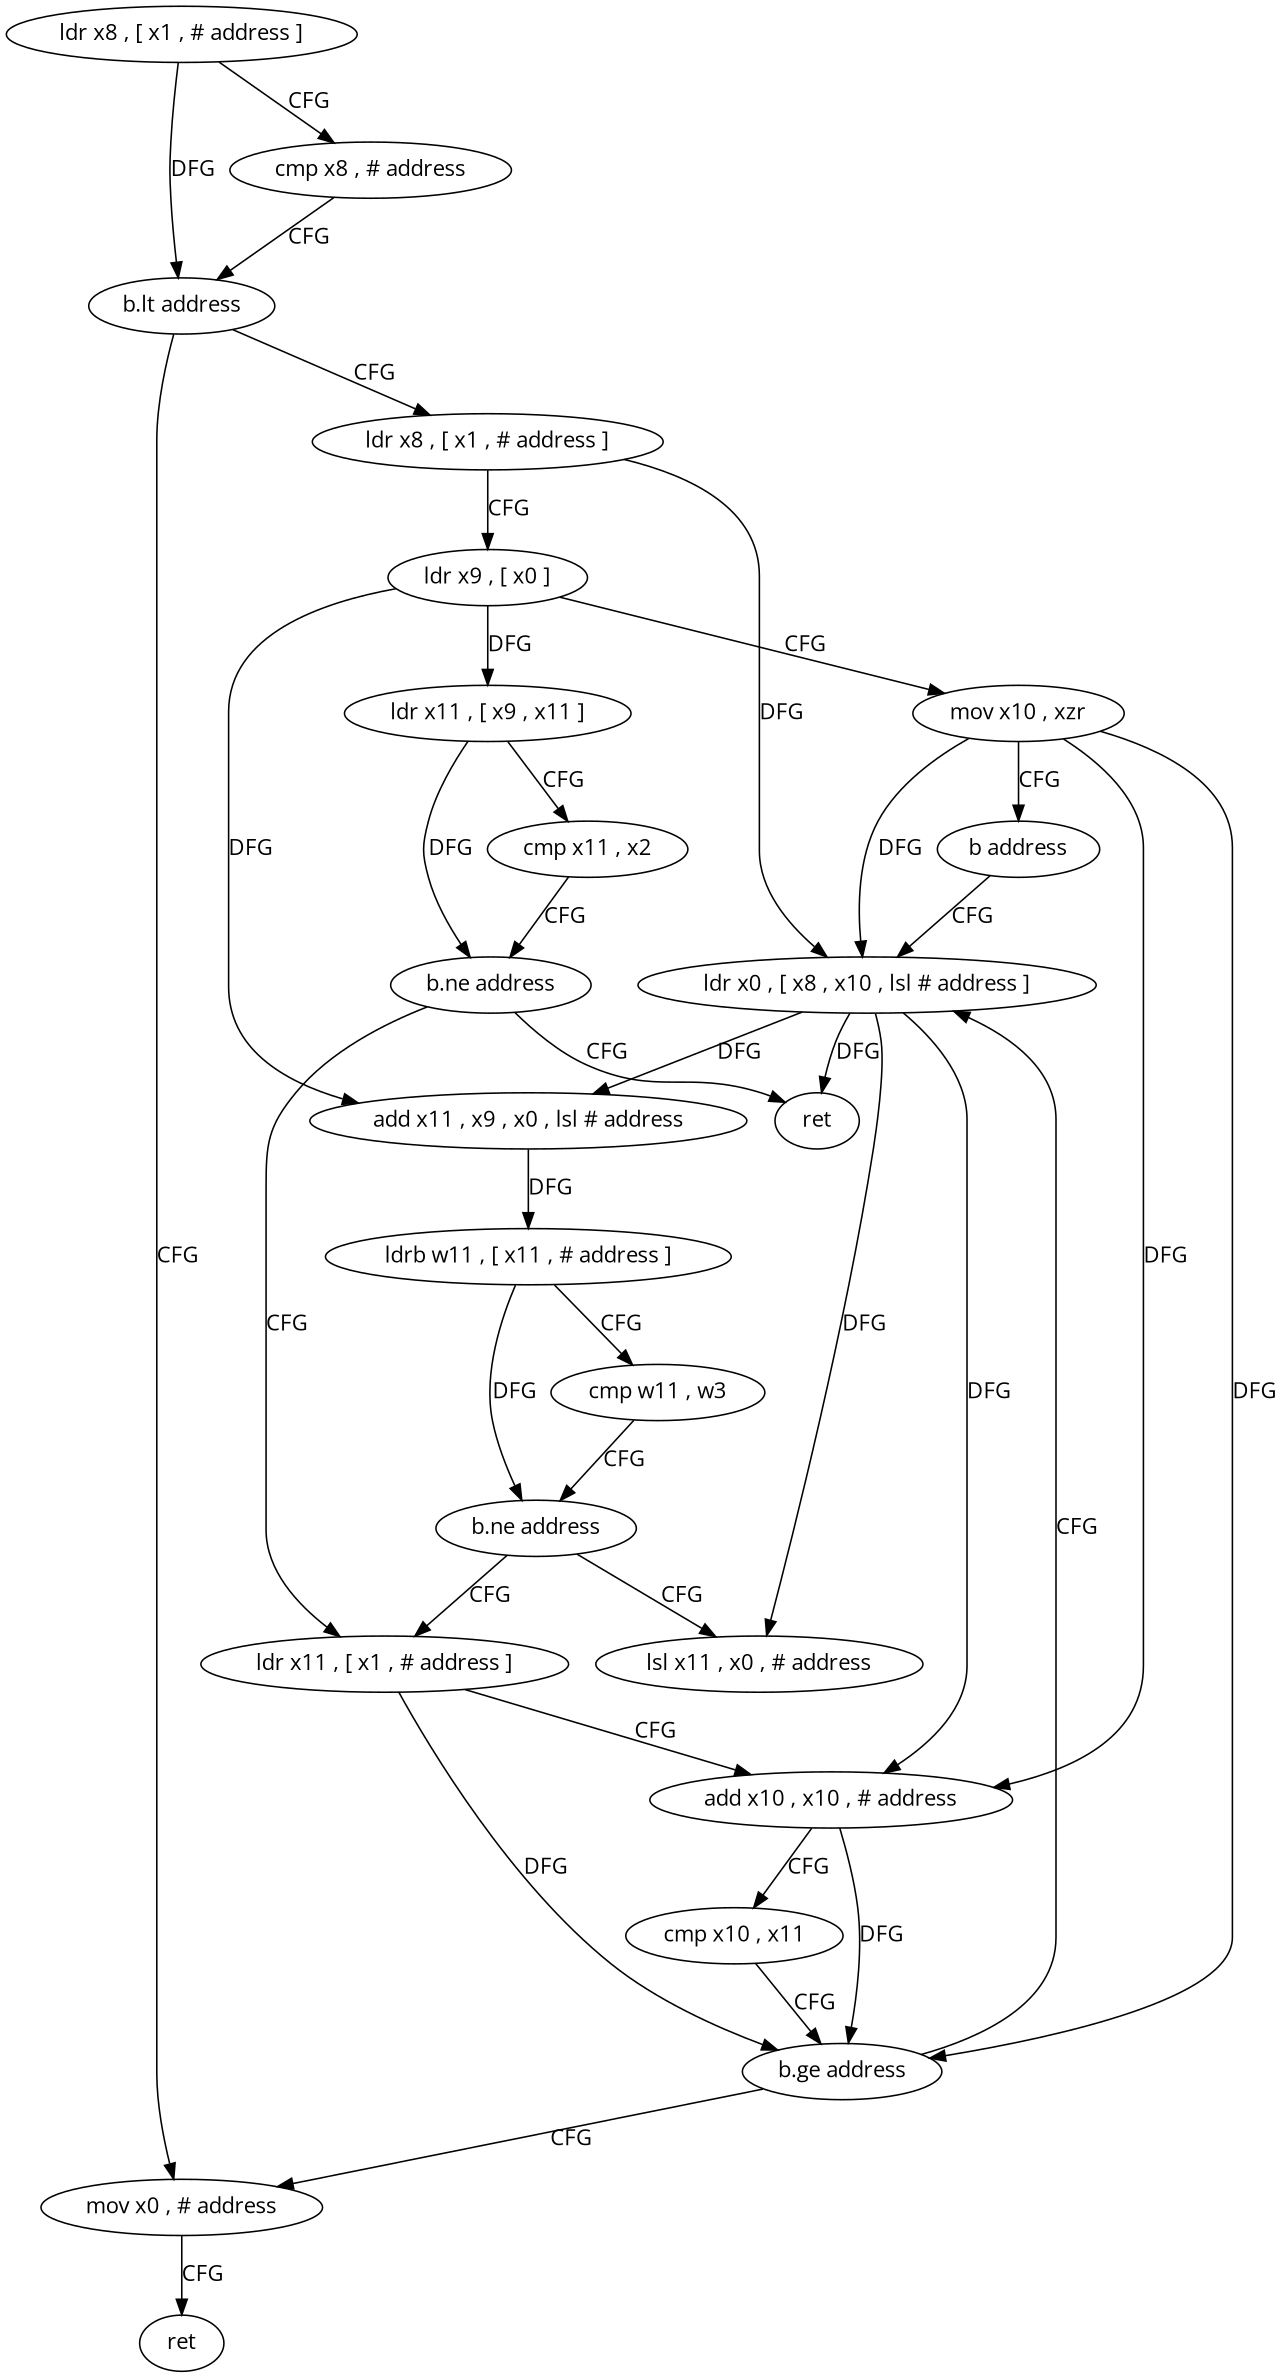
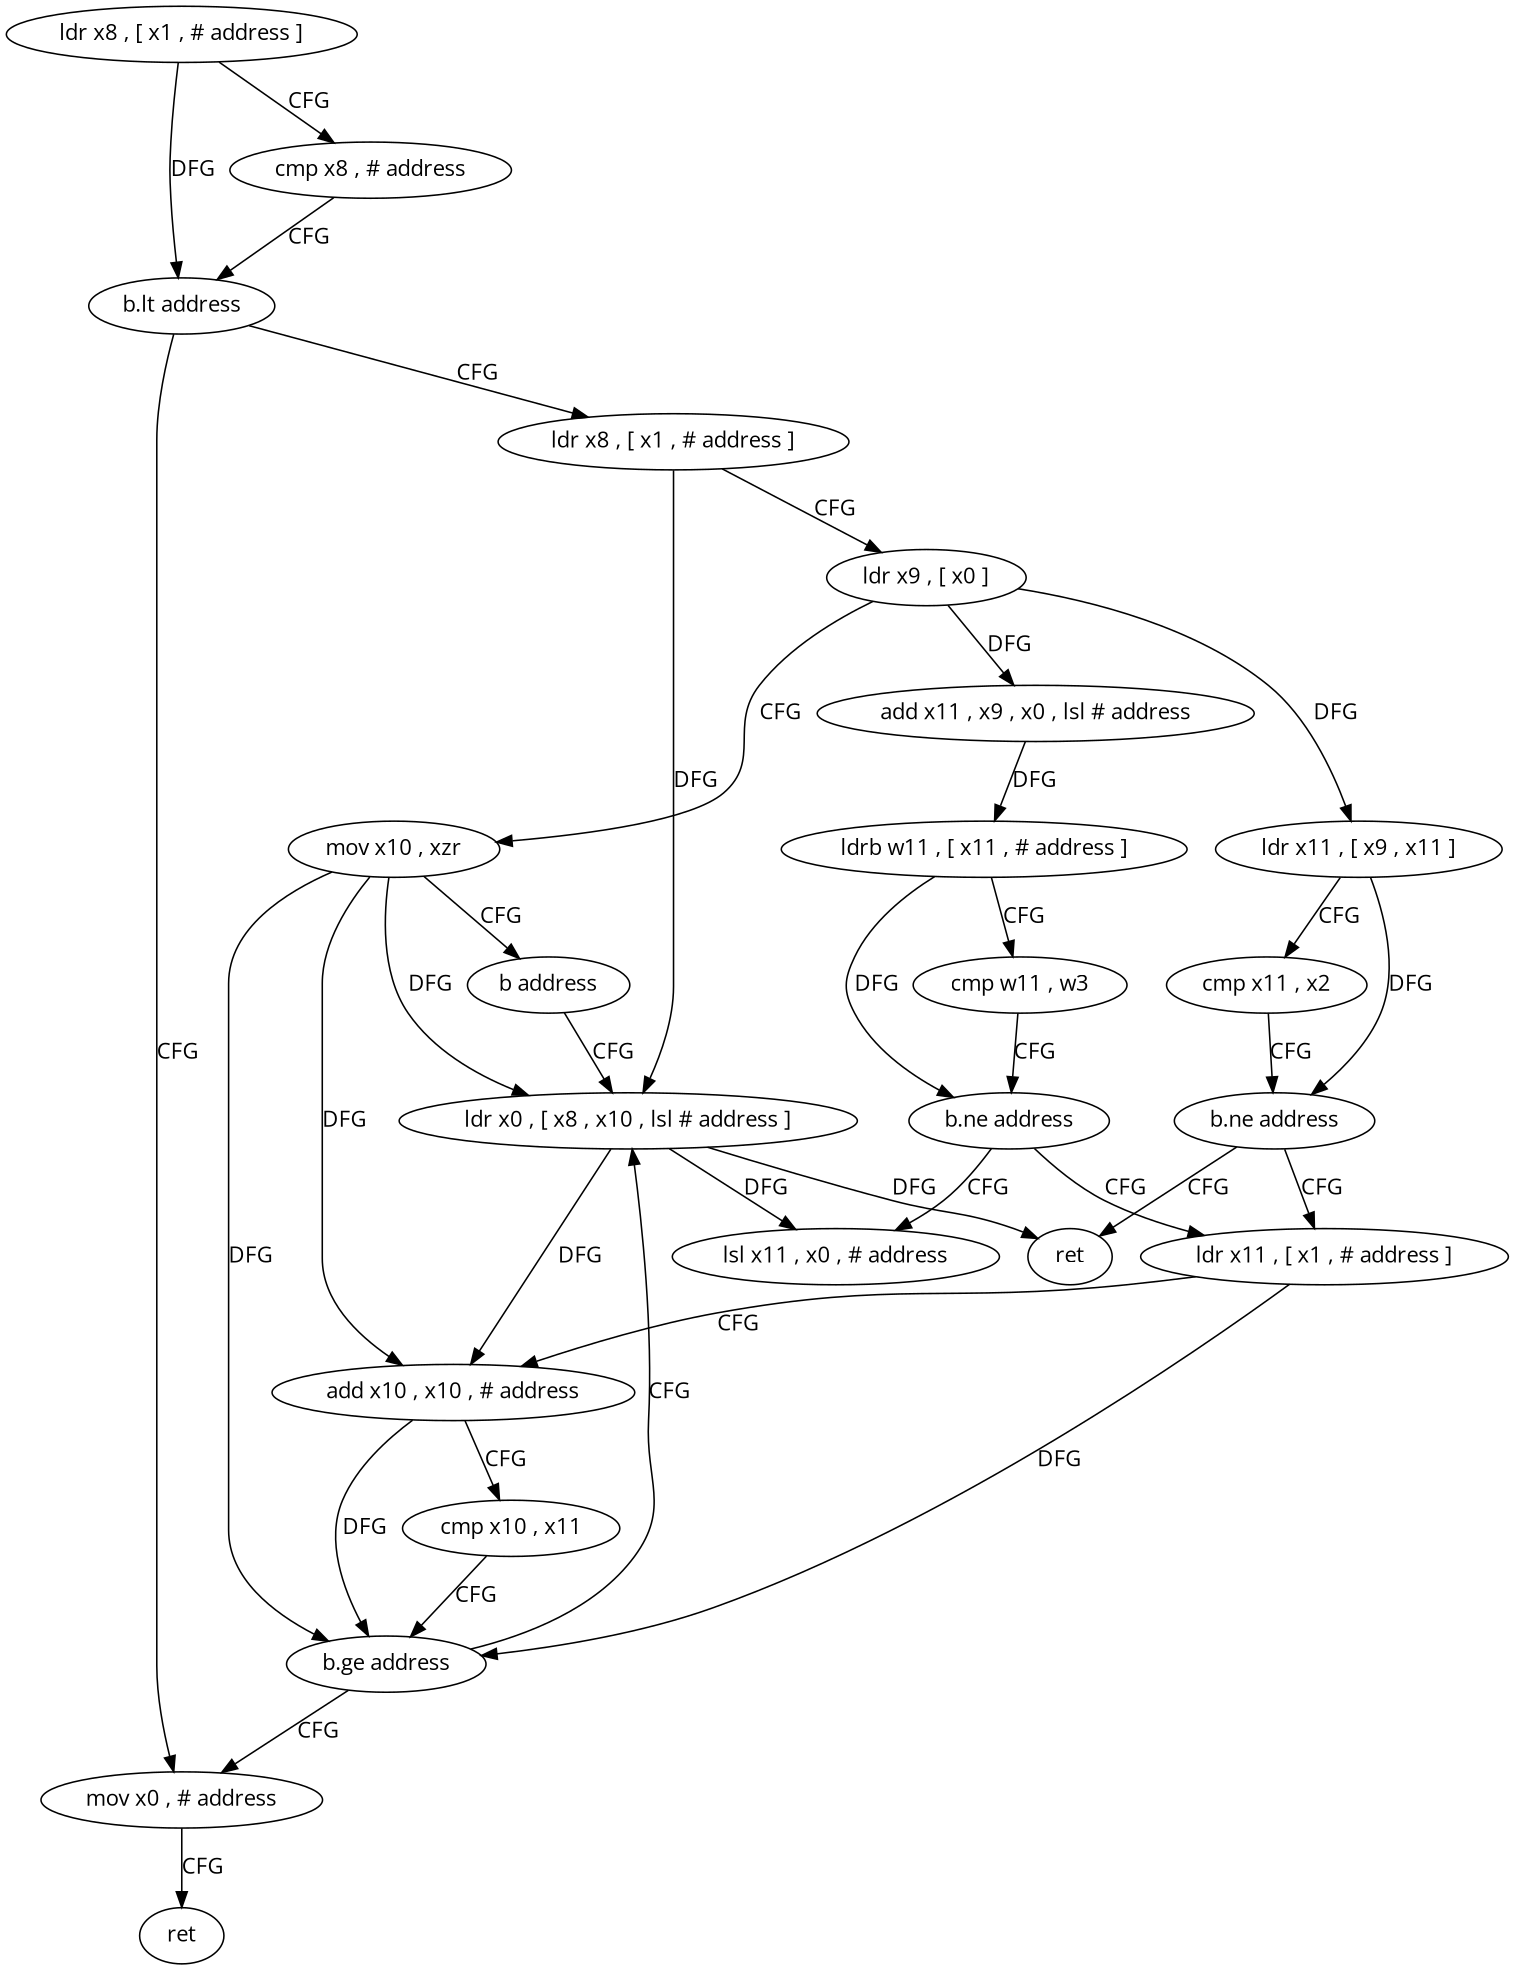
(705, 1050) -> none
